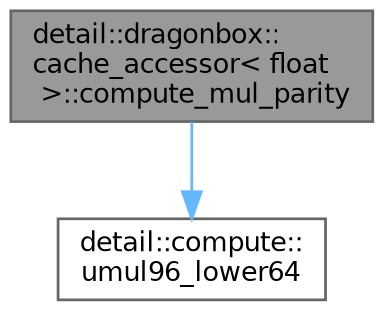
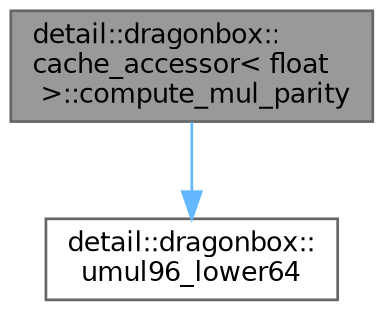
(192, 259) -> (192, 259)
